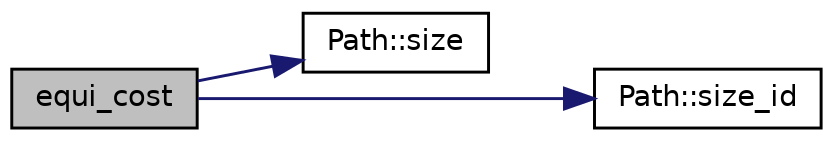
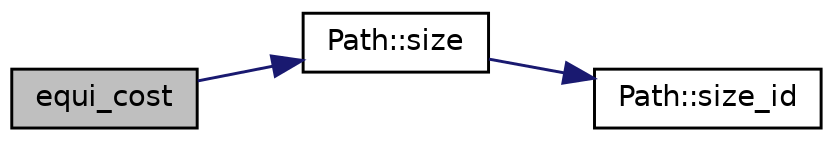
(381, 99) -> (526, 66)
